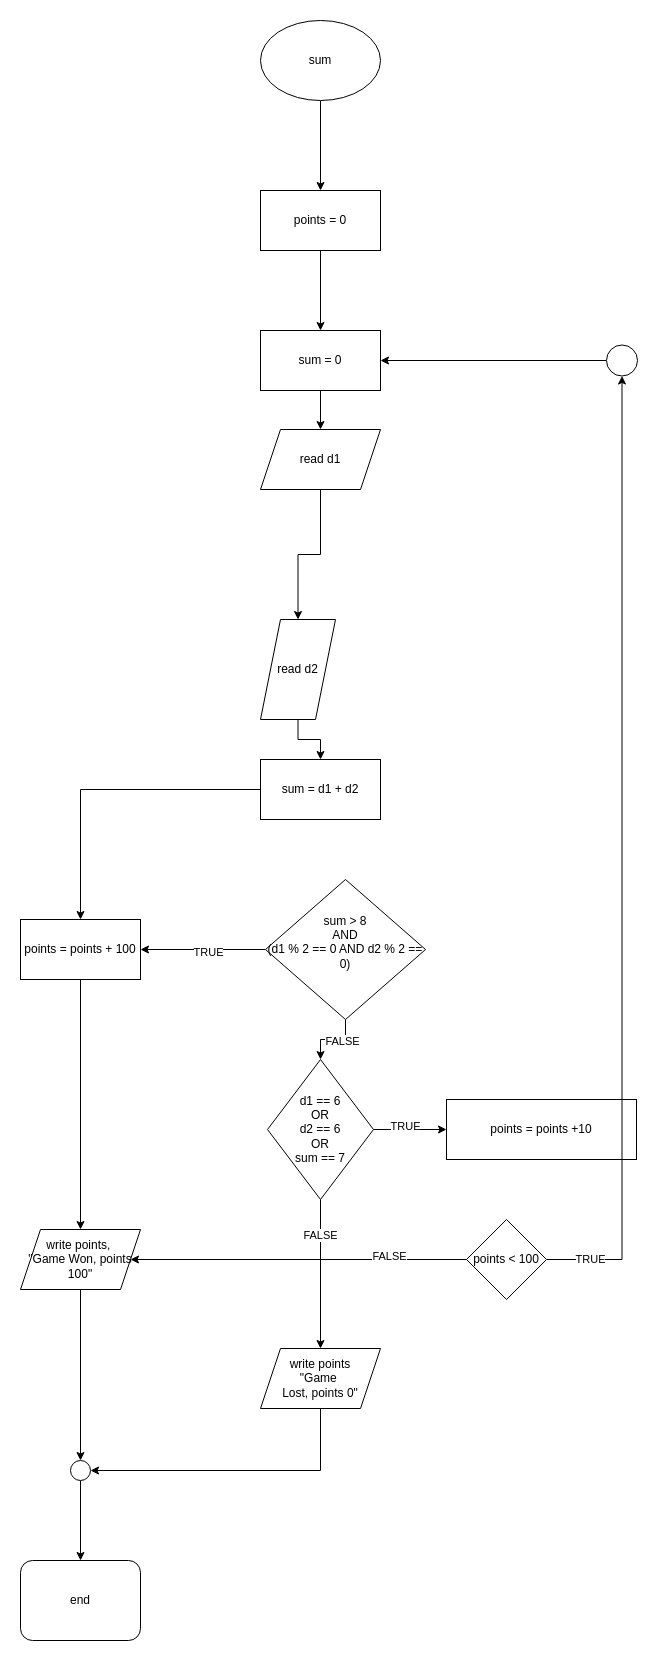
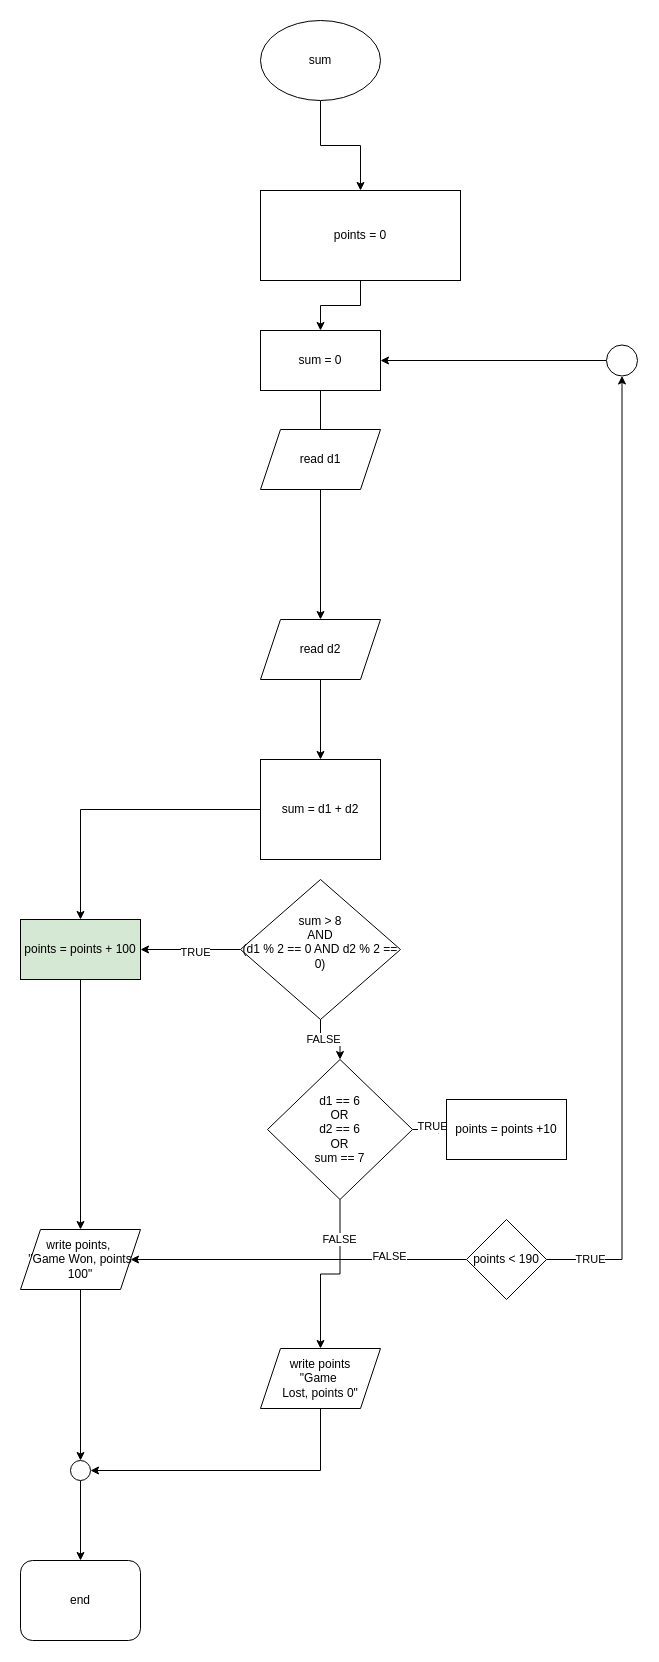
(321, 221) -> (361, 236)
(321, 421) -> (321, 424)
(298, 670) -> (321, 650)
(321, 790) -> (321, 810)
(81, 950) -> (81, 950)
(346, 950) -> (321, 950)
(321, 1130) -> (340, 1130)
(542, 1130) -> (507, 1130)
(507, 1260) -> (507, 1260)
